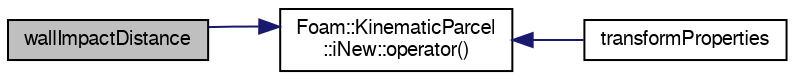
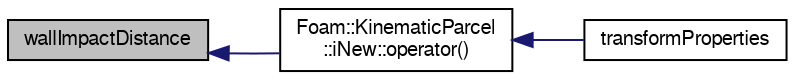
(234, 27) -> (254, 54)
